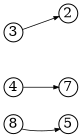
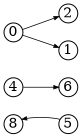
(13, 32) -> (13, 32)
none -> (68, 50)
(68, 87) -> (68, 87)
(38, 131) -> (43, 117)
